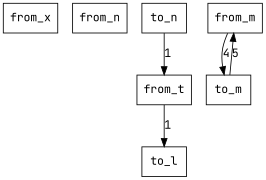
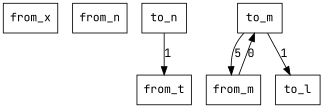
(226, 54) -> (251, 54)
(164, 122) -> (277, 50)
